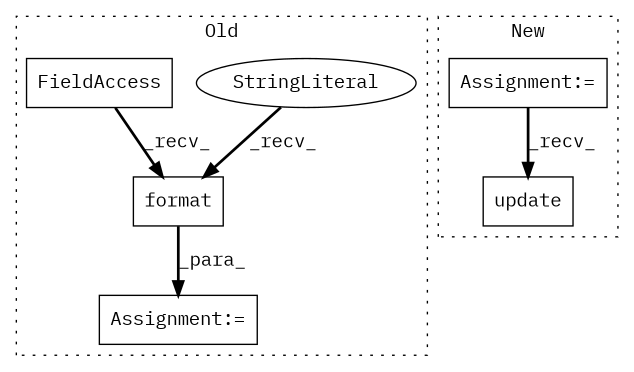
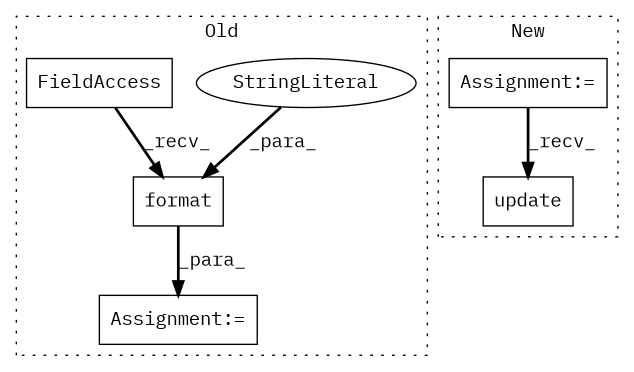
(283, 142) -> (283, 142)
